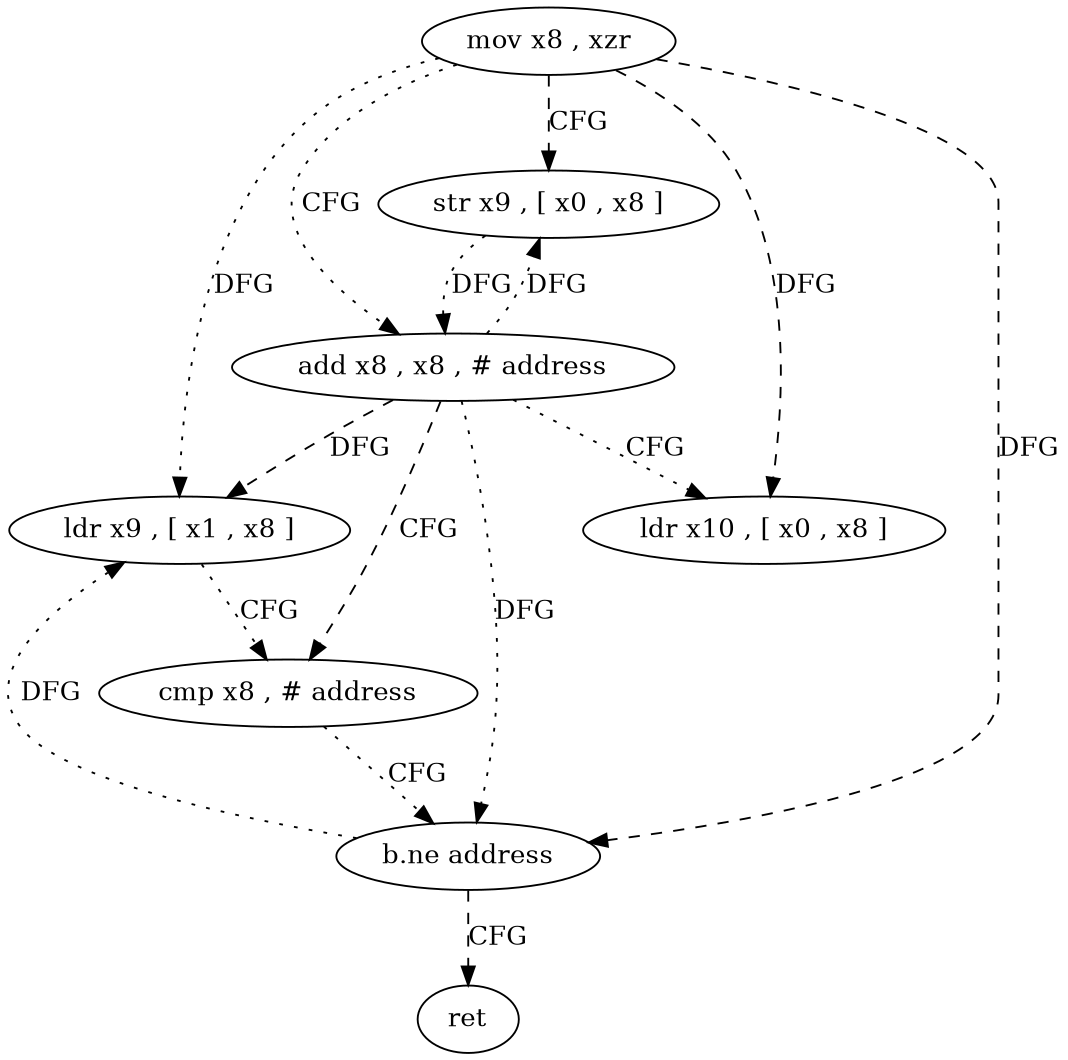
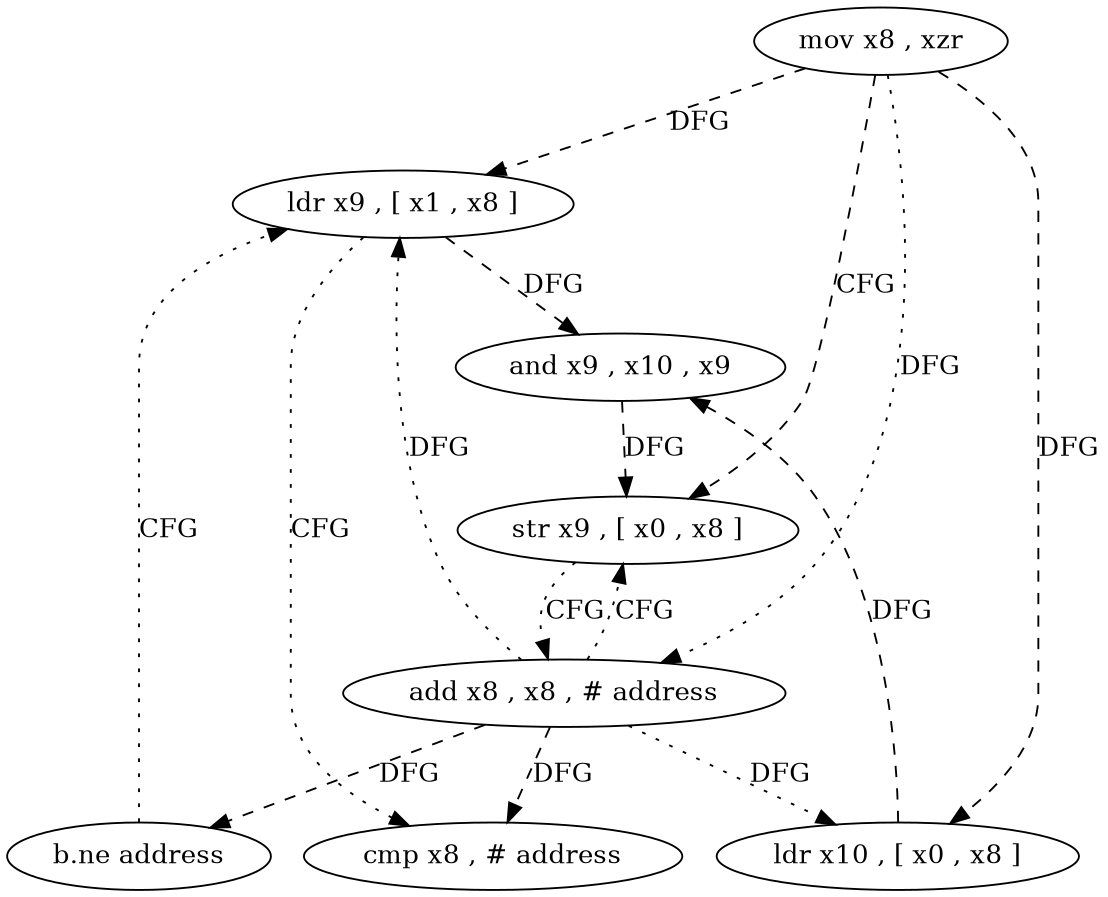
(331, 204) -> (931, 367)
(237, 218) -> (655, 118)
(482, 286) -> (576, 612)
(557, 286) -> (645, 612)
none -> (621, 367)
(317, 442) -> (412, 476)
(656, 449) -> (781, 775)
(998, 474) -> none
(429, 530) -> (563, 775)
(494, 602) -> (356, 773)
(51, 693) -> (169, 530)
(372, 769) -> none
(468, 1019) -> none
